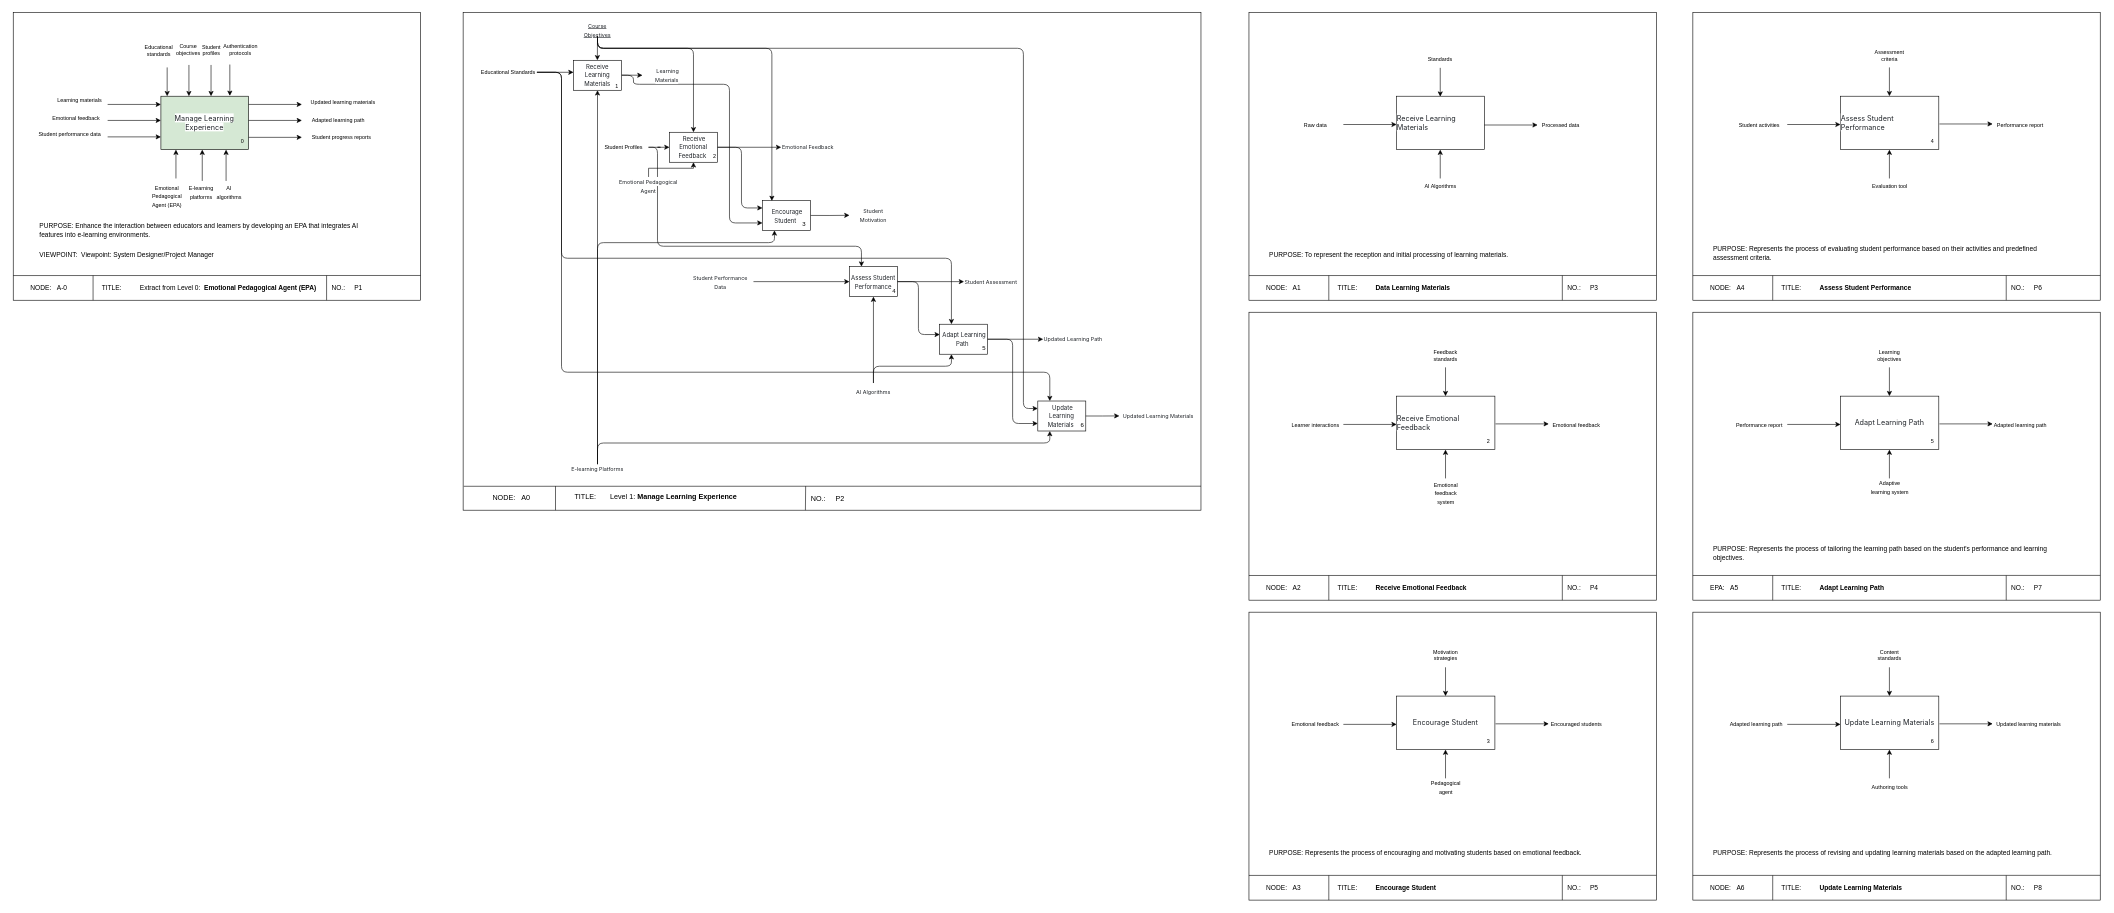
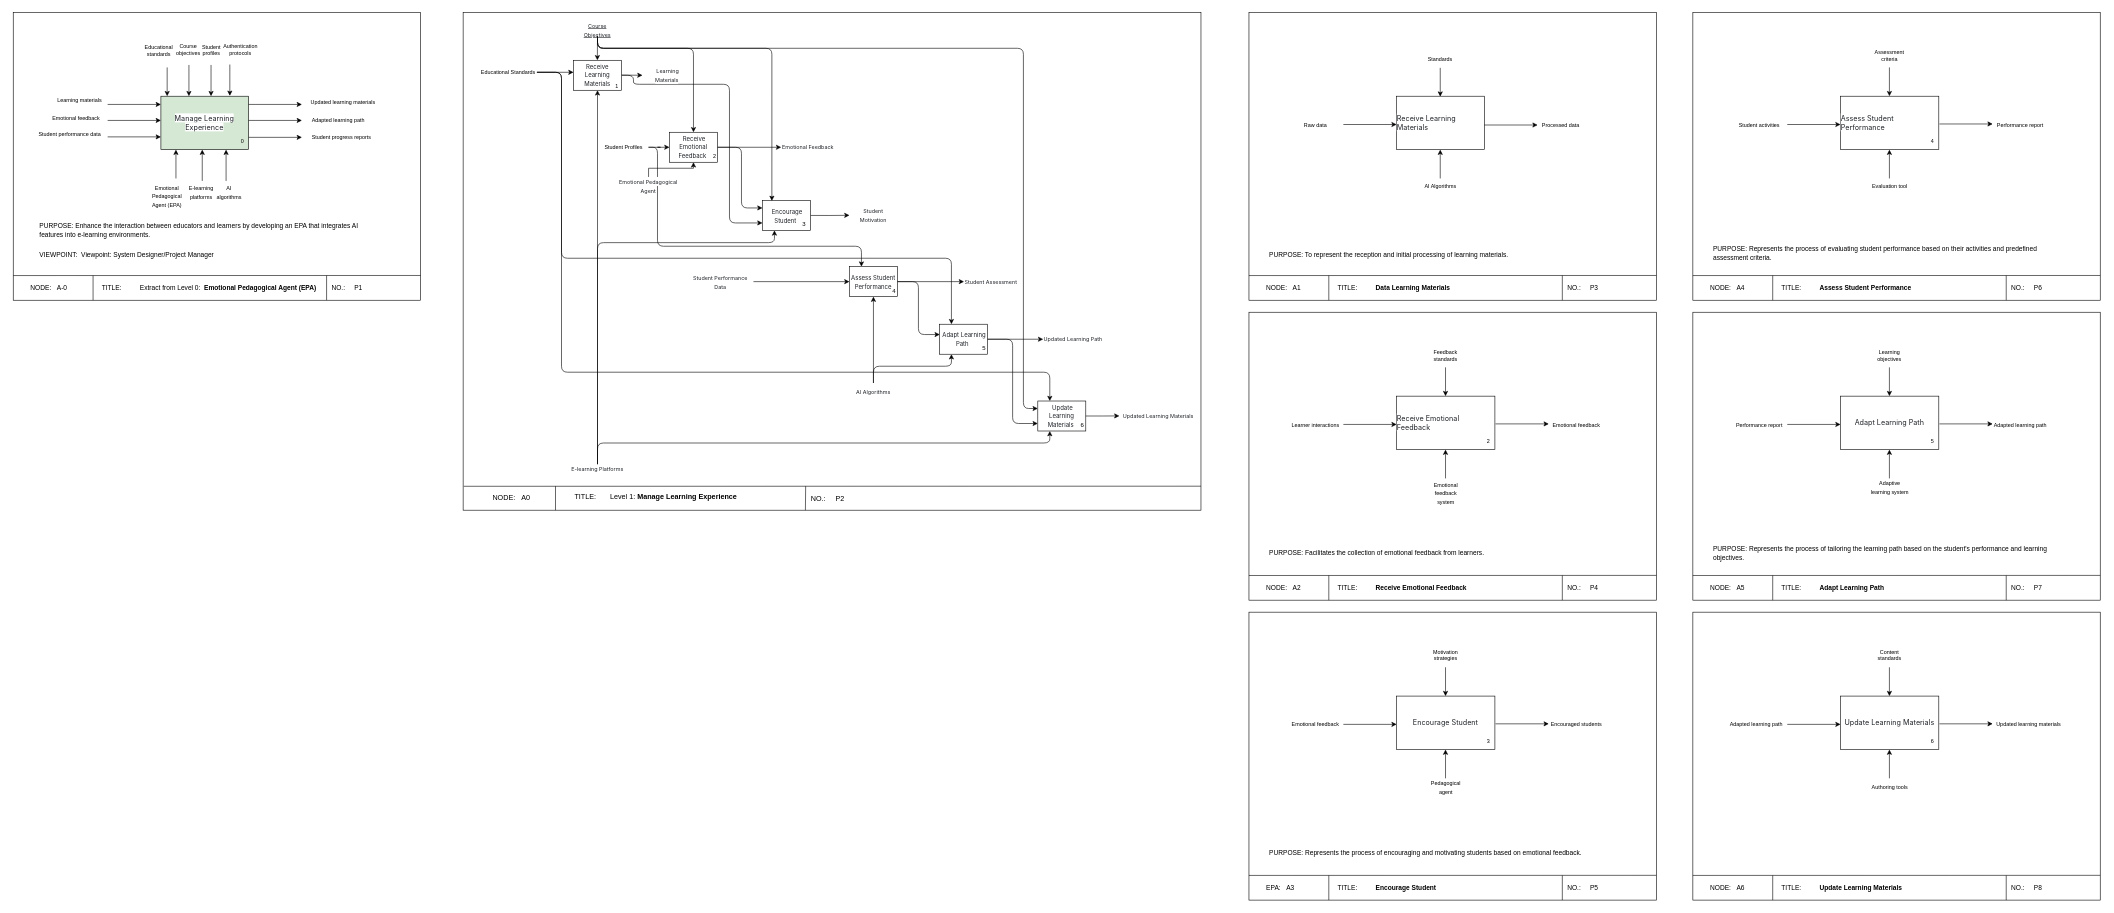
none -> (1440, 553)
(1725, 588) -> (1727, 588)
(1884, 853) -> none
(1283, 888) -> (1281, 888)
